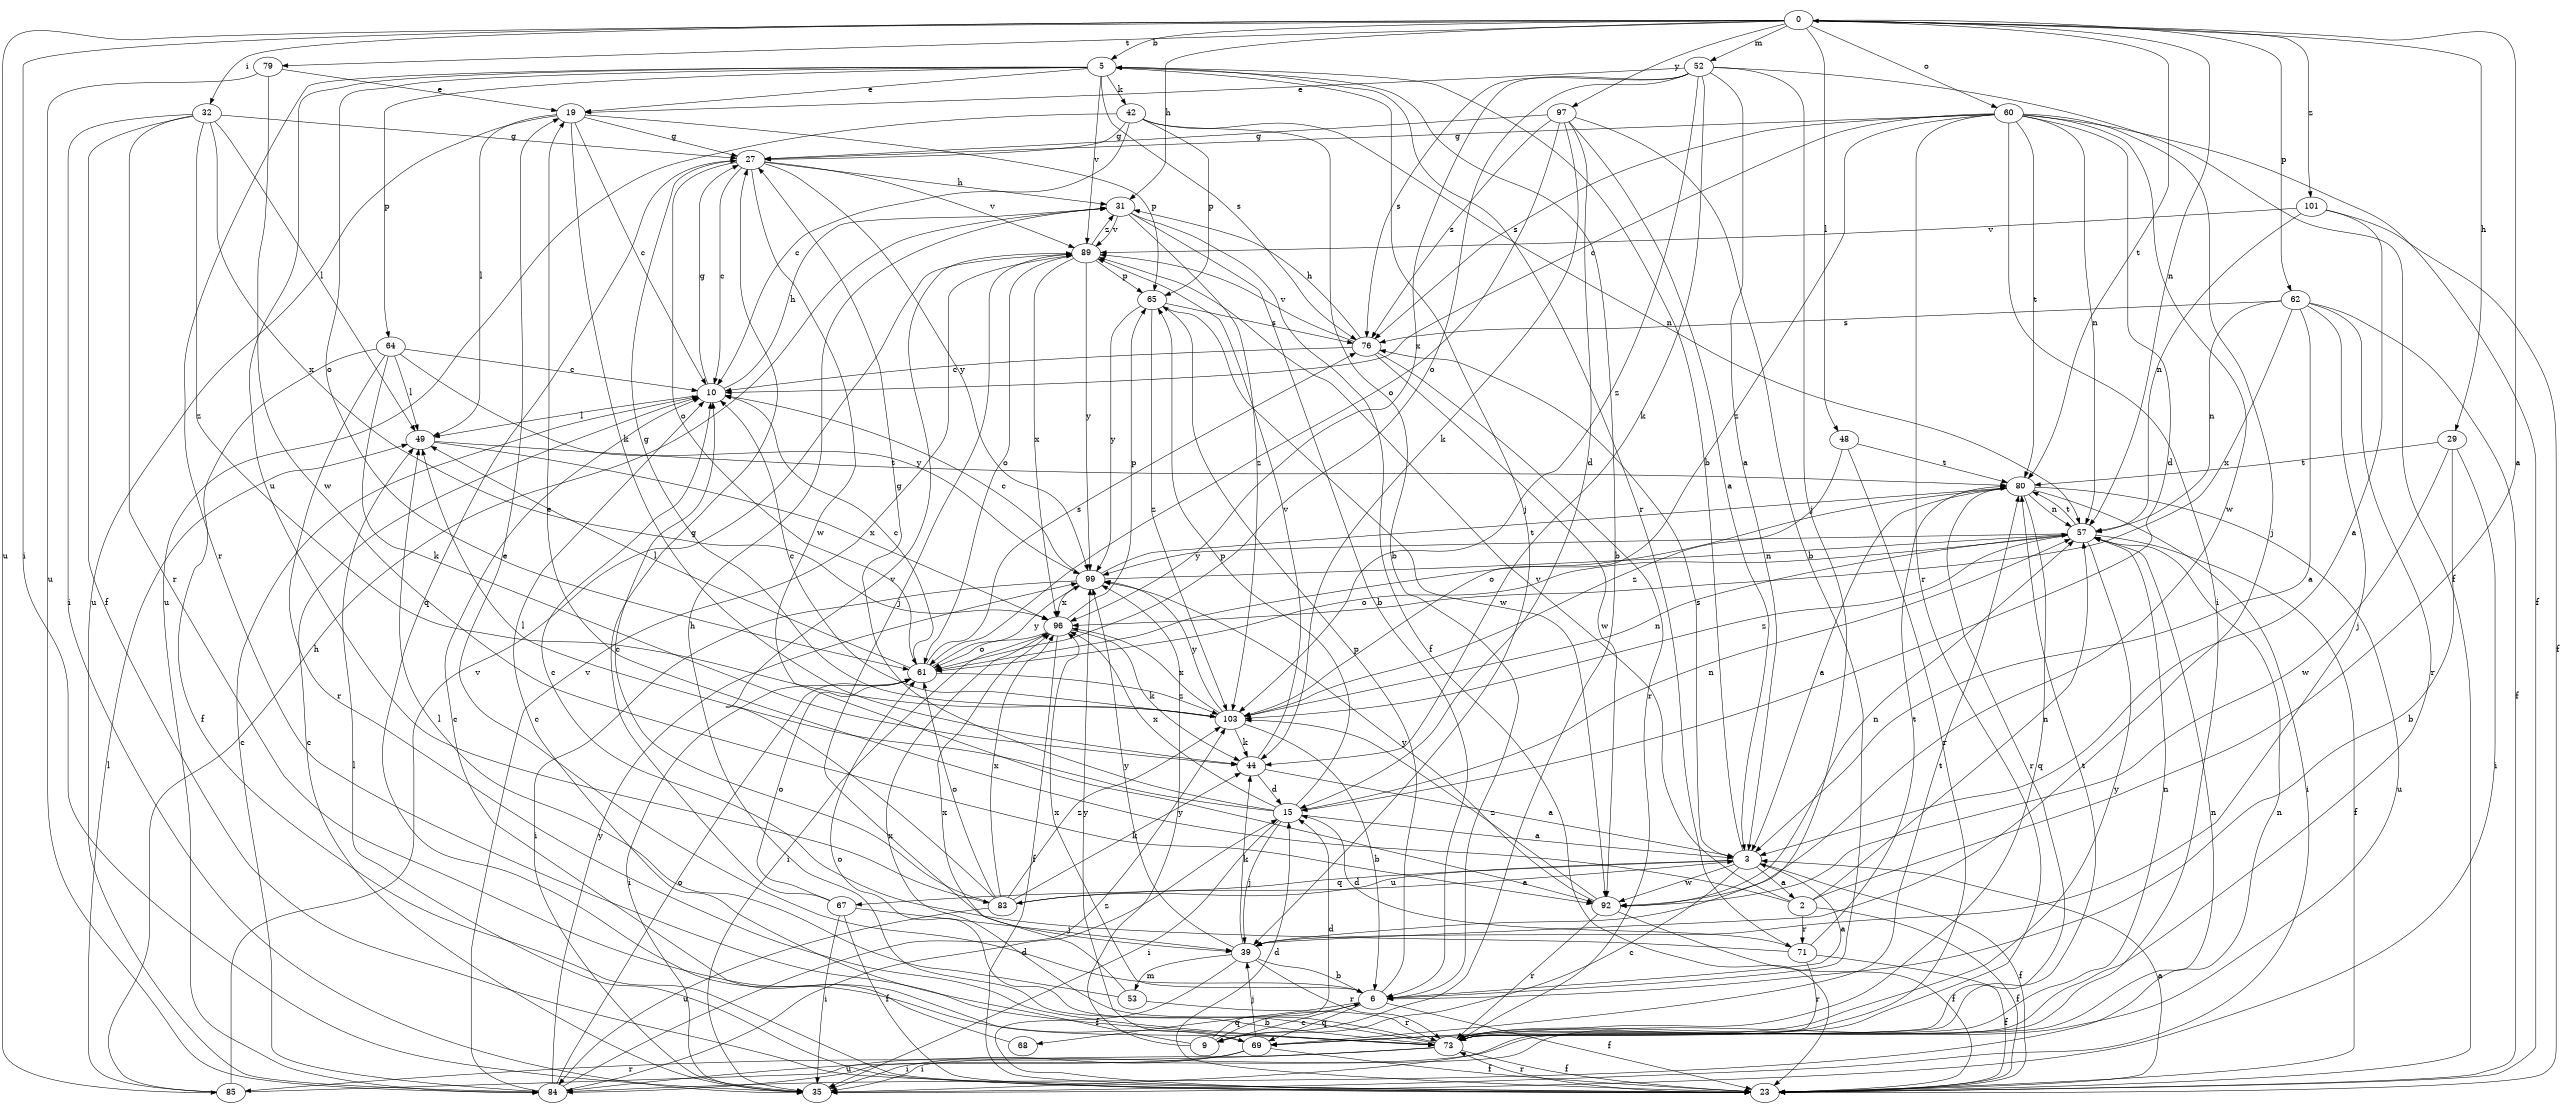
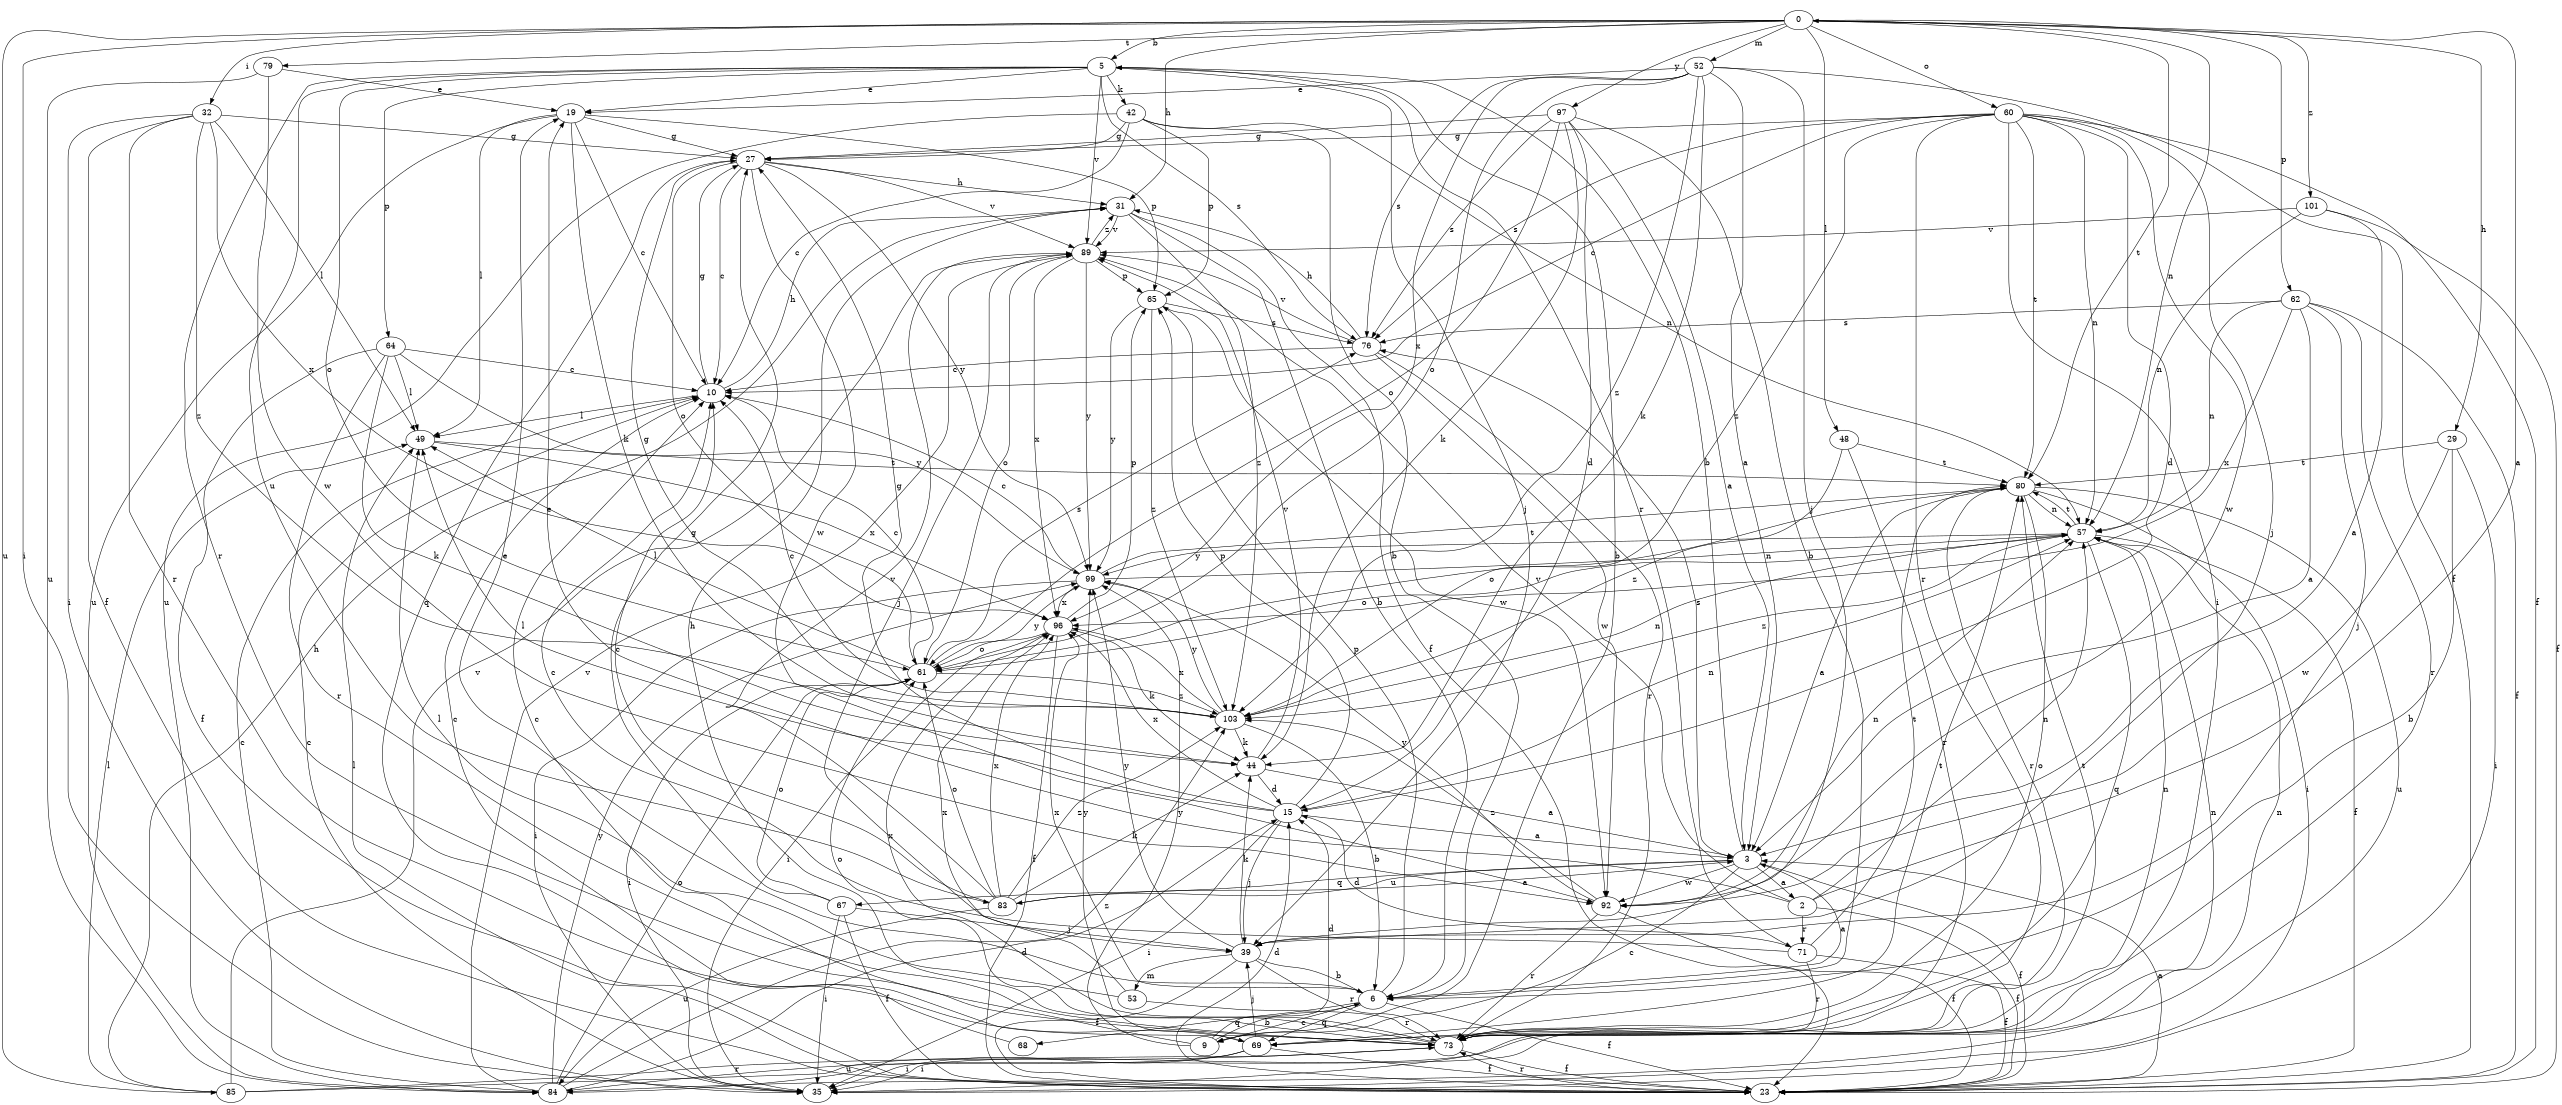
(2040, 766) -> (2040, 766)
(2117, 790) -> (2117, 790)
(842, 1060) -> (807, 1063)
